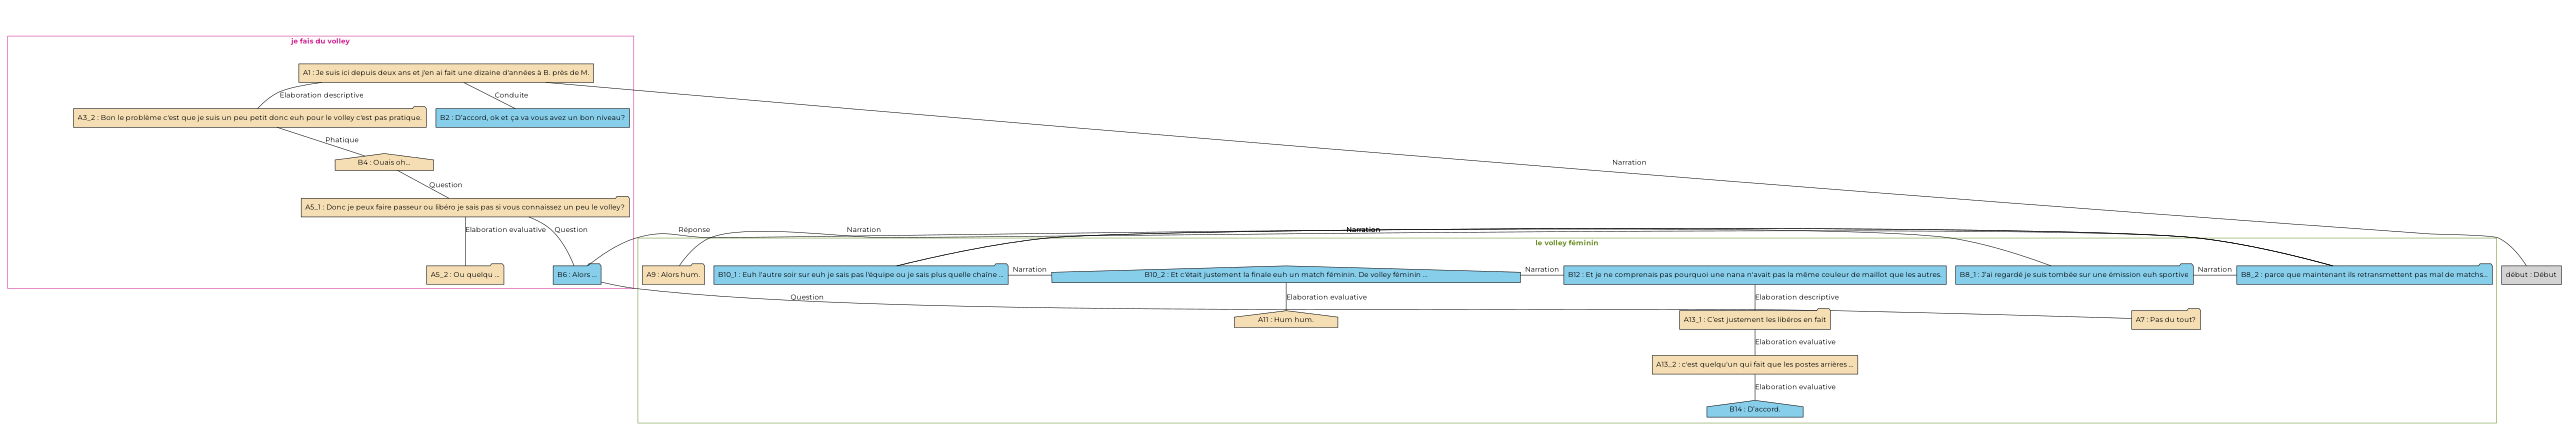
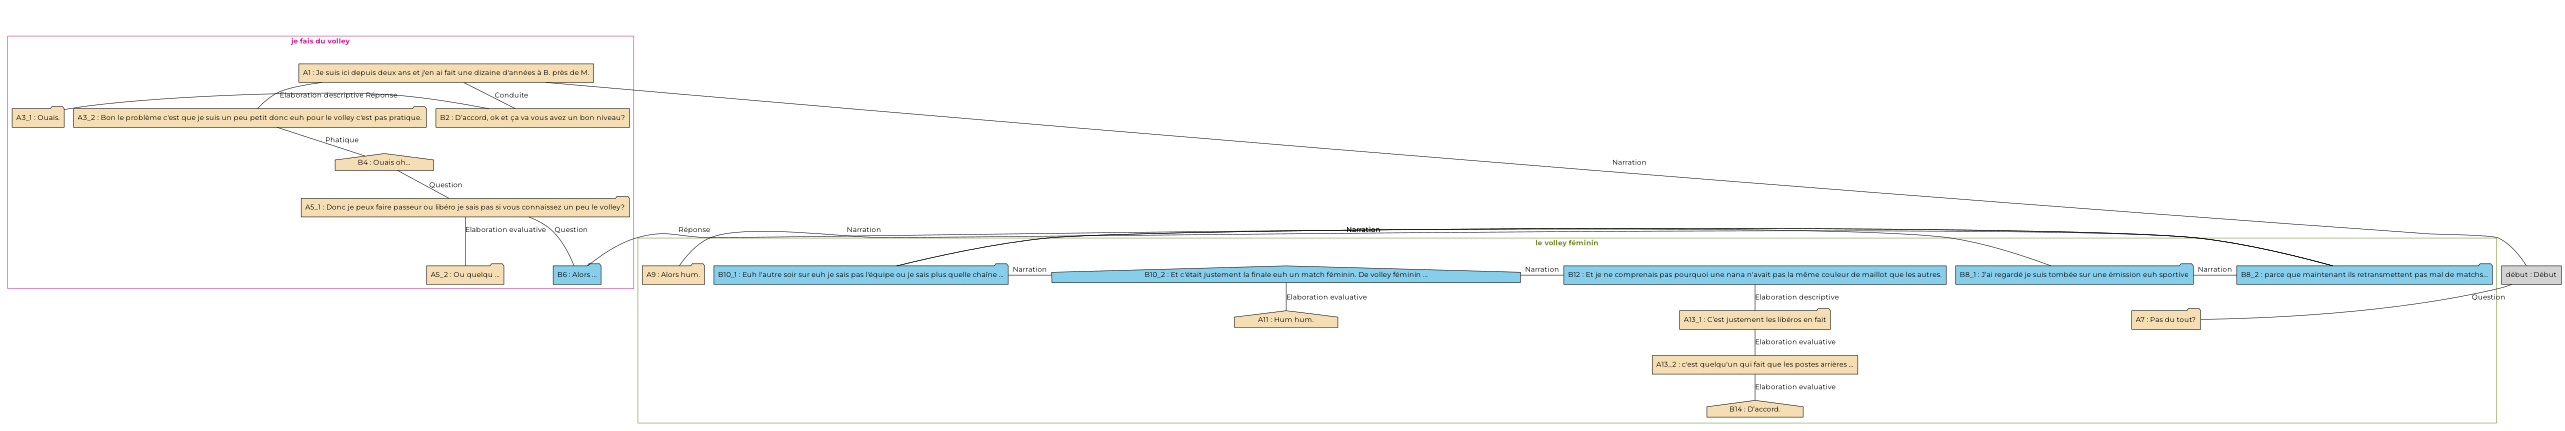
none -> (38, 118)
(533, 118) -> (533, 118)
(1366, 309) -> (2357, 311)
(1755, 410) -> (1755, 410)
